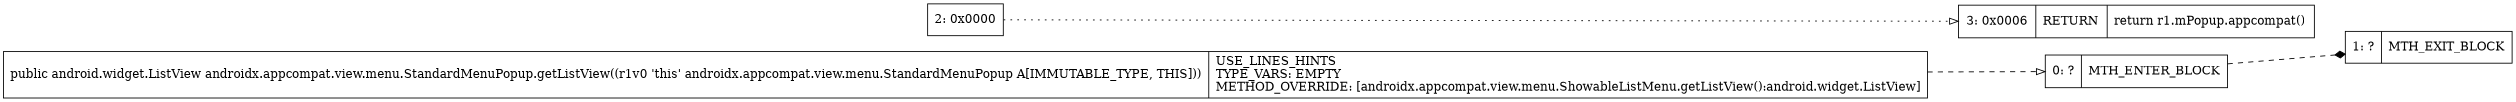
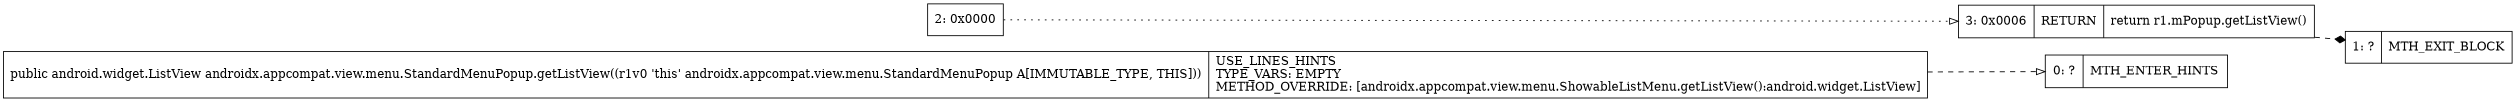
(2210, 21) -> (2209, 21)
(2281, 59) -> (2325, 38)
(2154, 71) -> (2154, 71)
